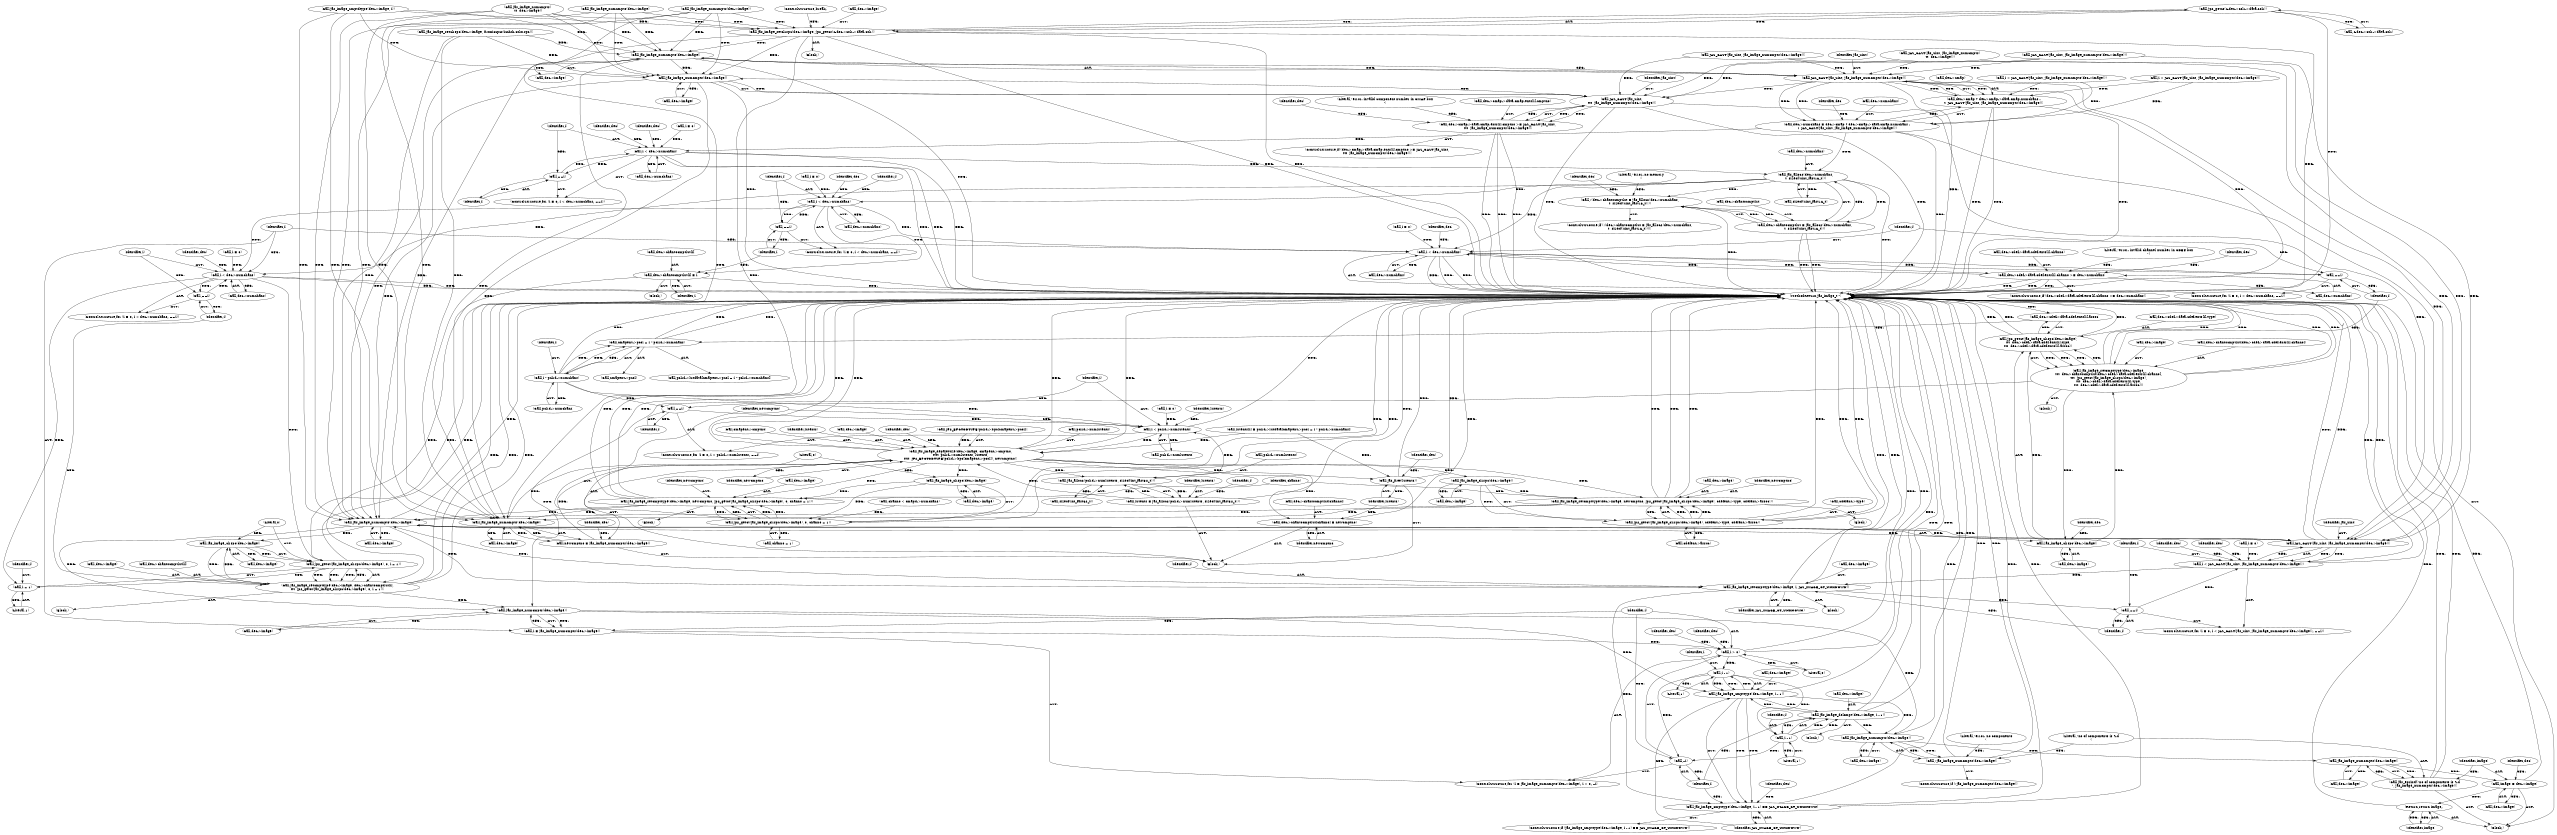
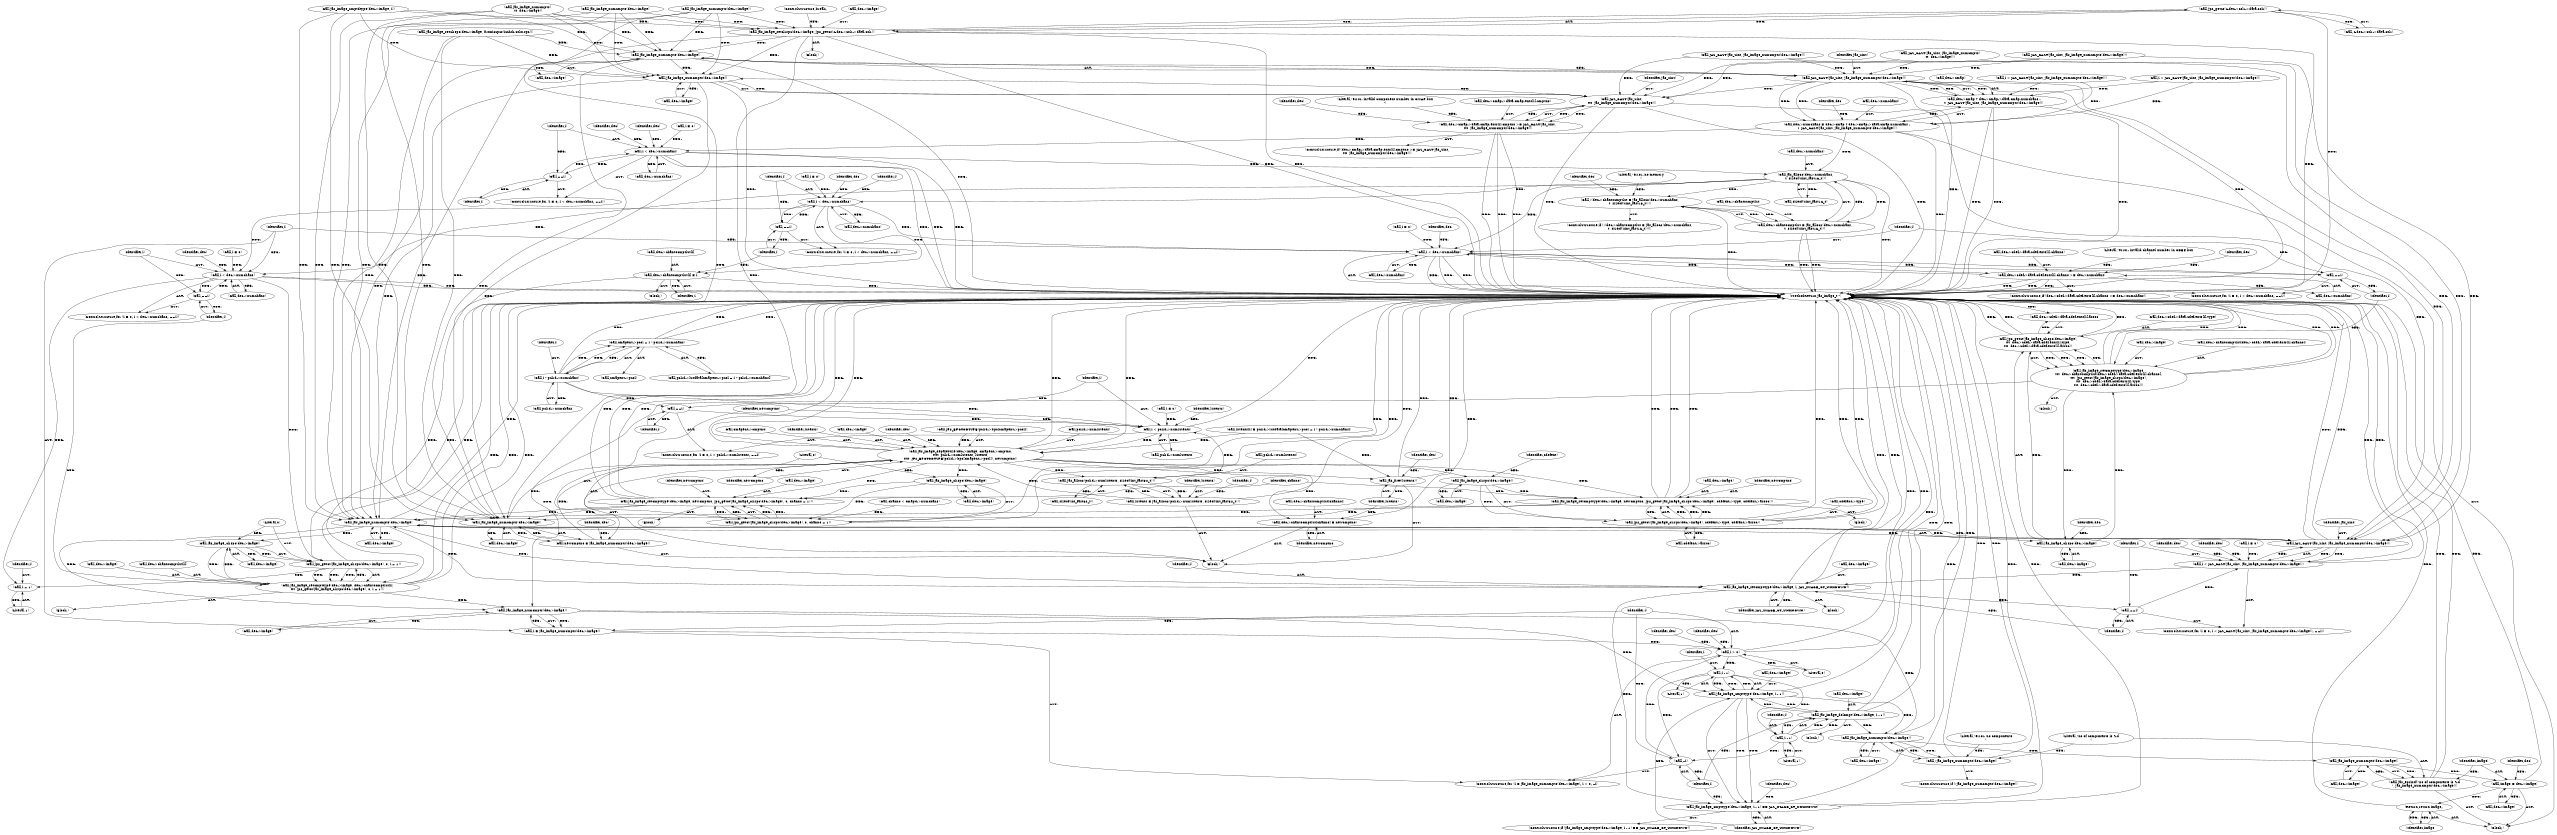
(1367, 336) -> (693, 357)
none -> (1542, 455)
(778, 544) -> none
(175, 579) -> none
(1651, 705) -> (1651, 705)
